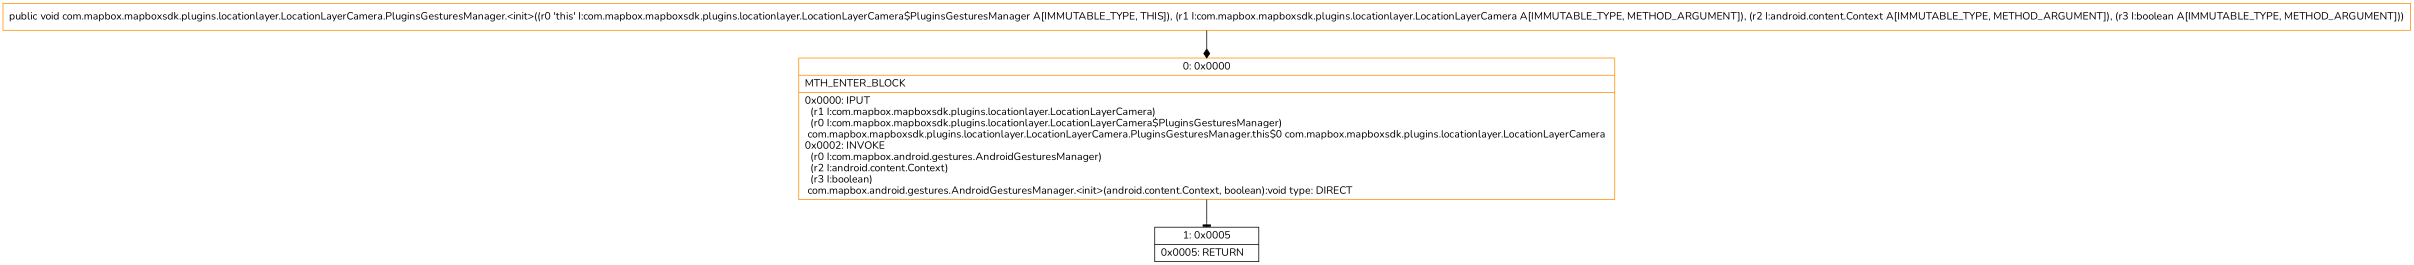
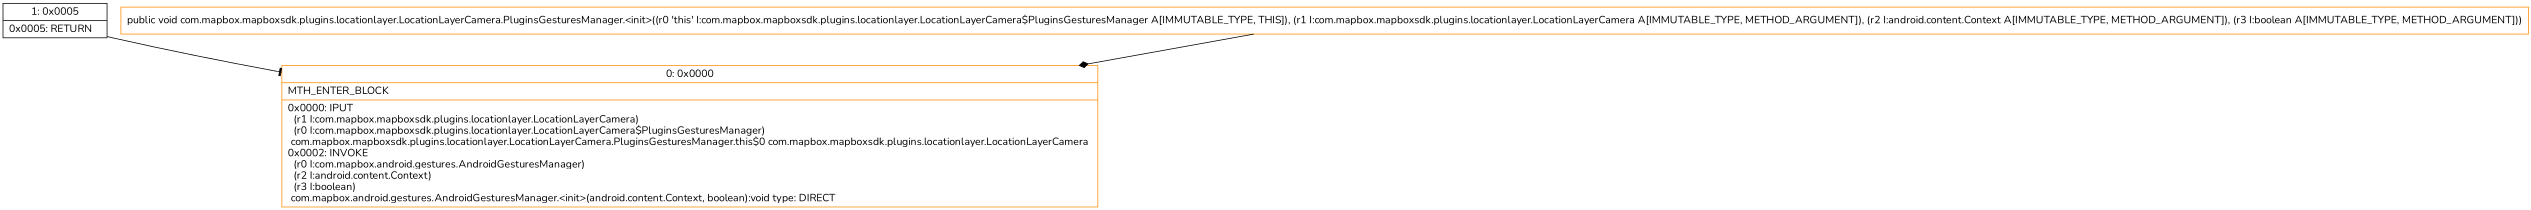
(1207, 211) -> (192, 55)
